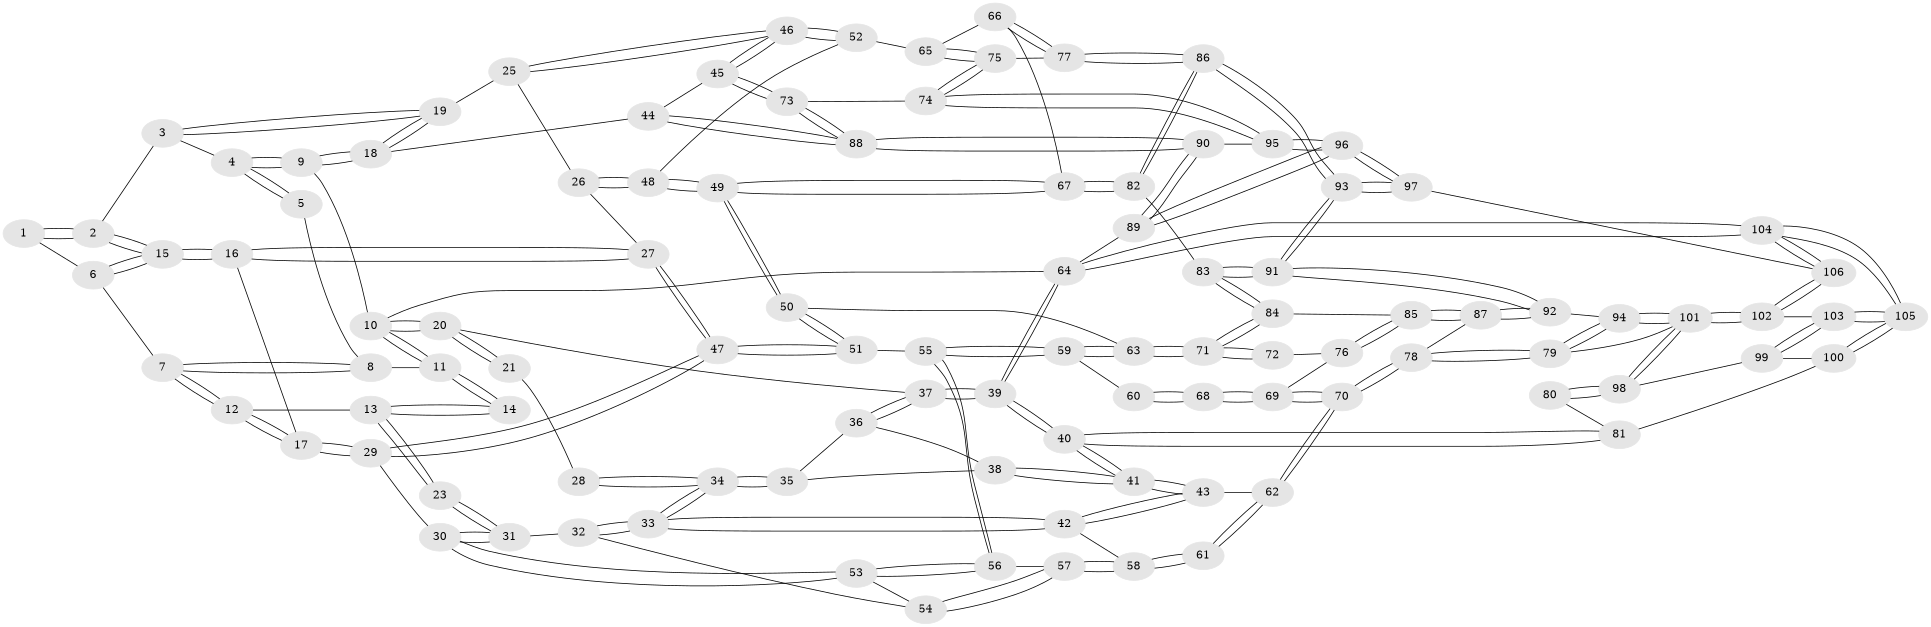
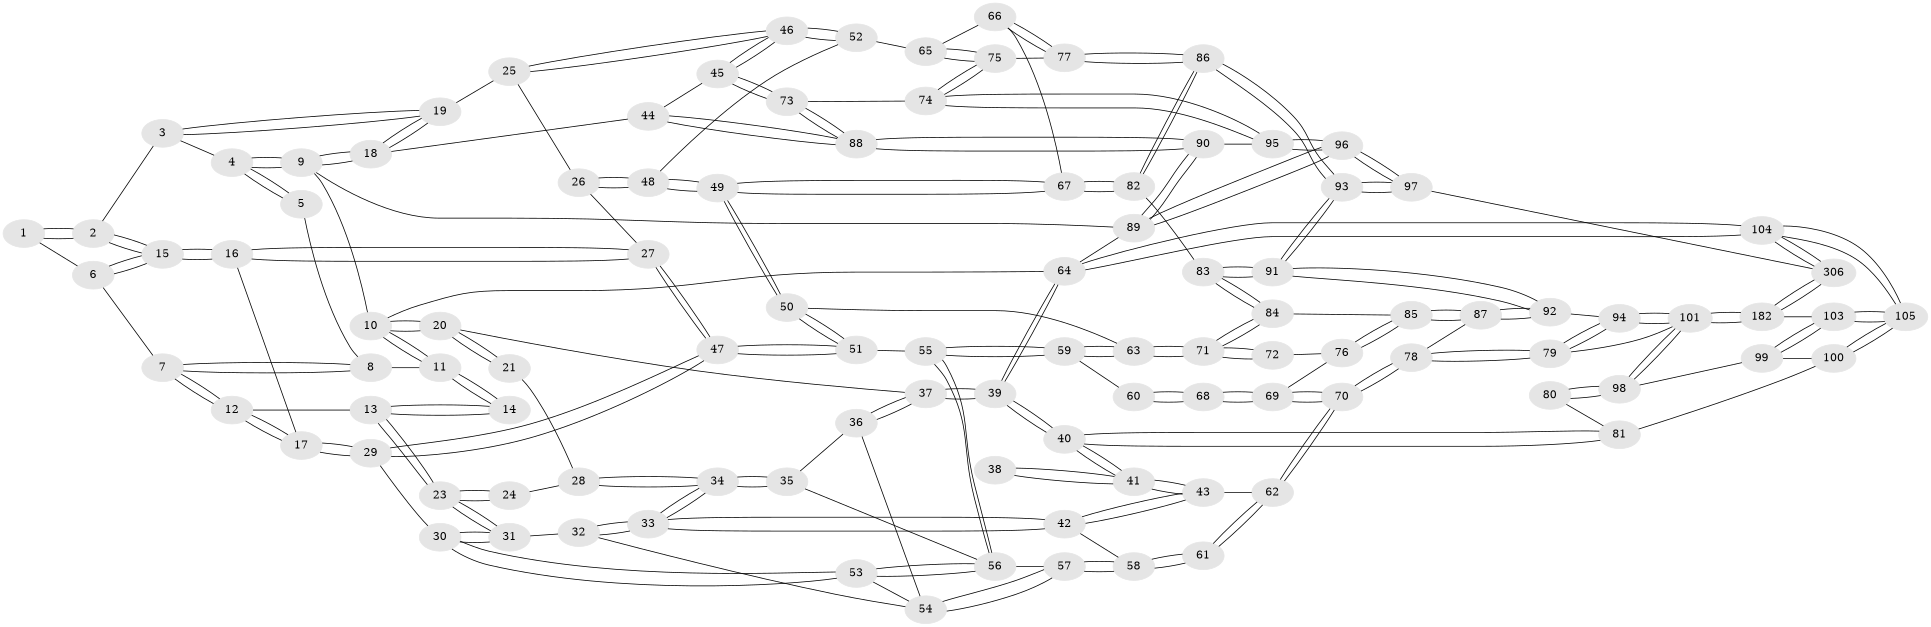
none -> (710, 223)
(1834, 273) -> (1834, 273)
(1762, 317) -> (1762, 317)
(928, 442) -> (890, 512)
(891, 474) -> (887, 522)
none -> (510, 496)
